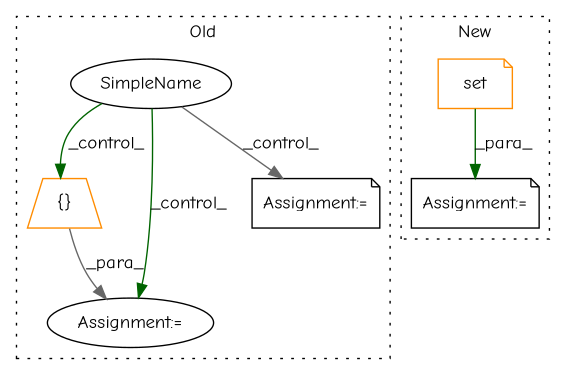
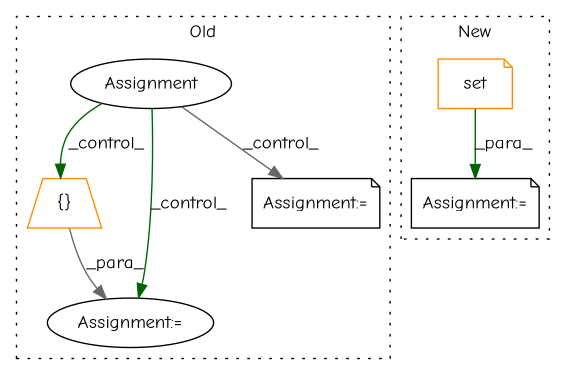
(151, 84) -> (151, 84)
